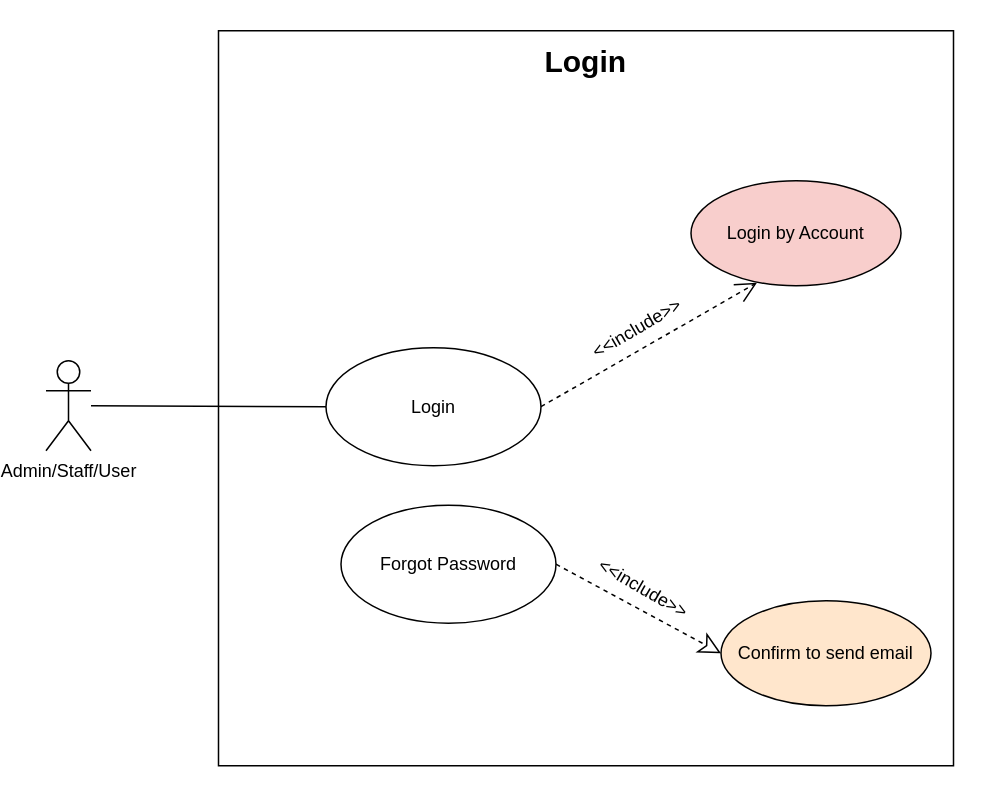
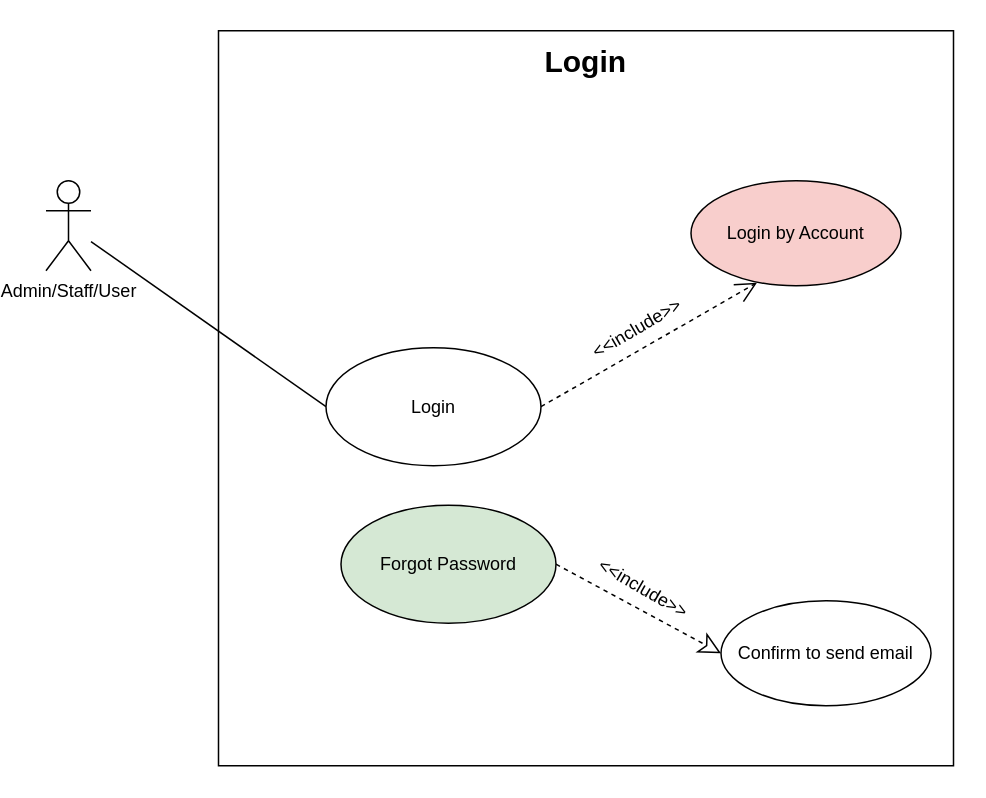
(68, 406) -> (68, 226)
(448, 564) -> (448, 564)
(826, 653) -> (826, 653)
